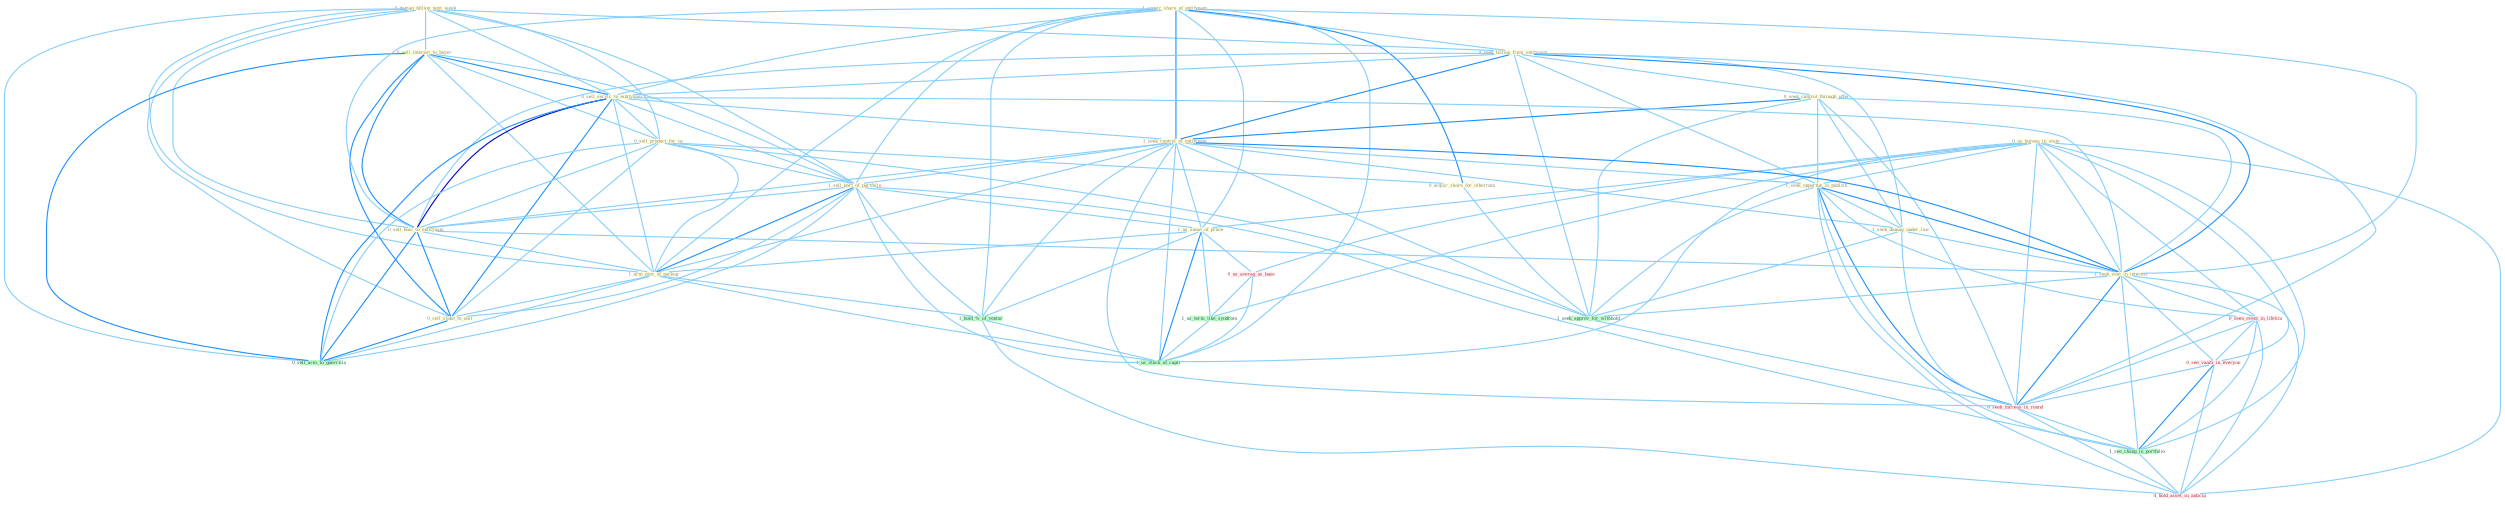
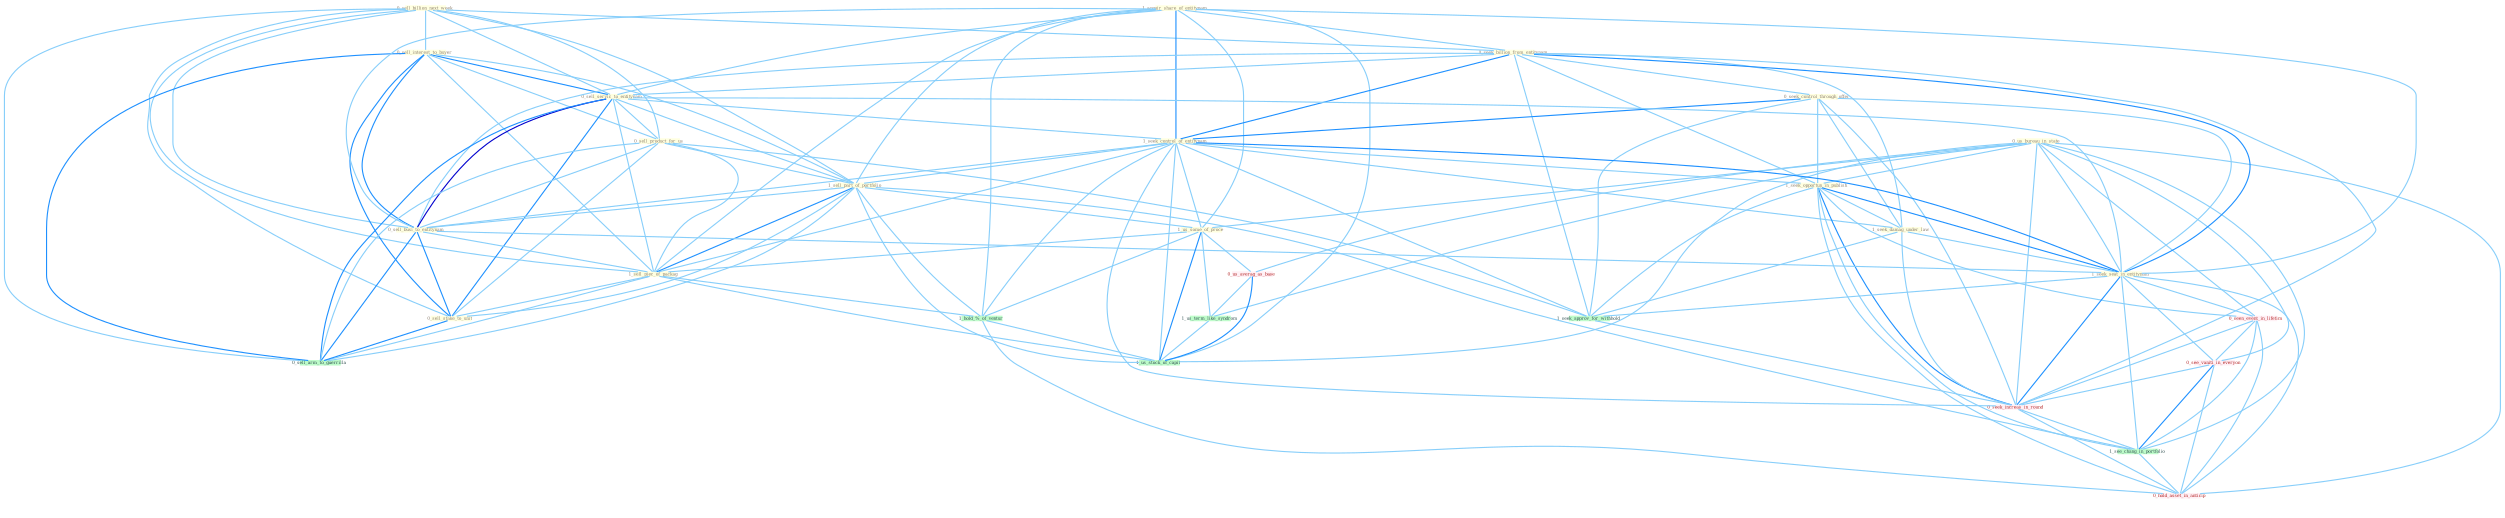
(426, 8) -> (426, 8)
(1463, 185) -> none
(654, 274) -> (654, 274)
(2121, 274) -> (2121, 274)
(1233, 328) -> (1233, 328)
(2180, 496) -> (2180, 496)
